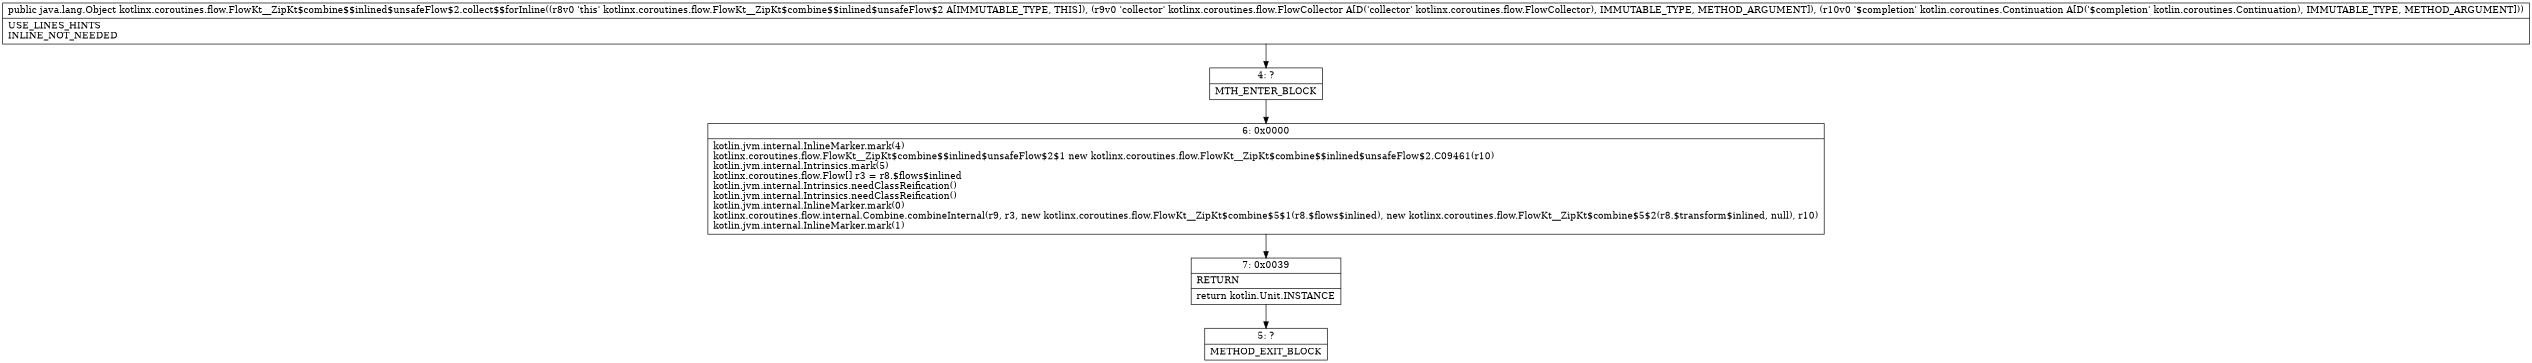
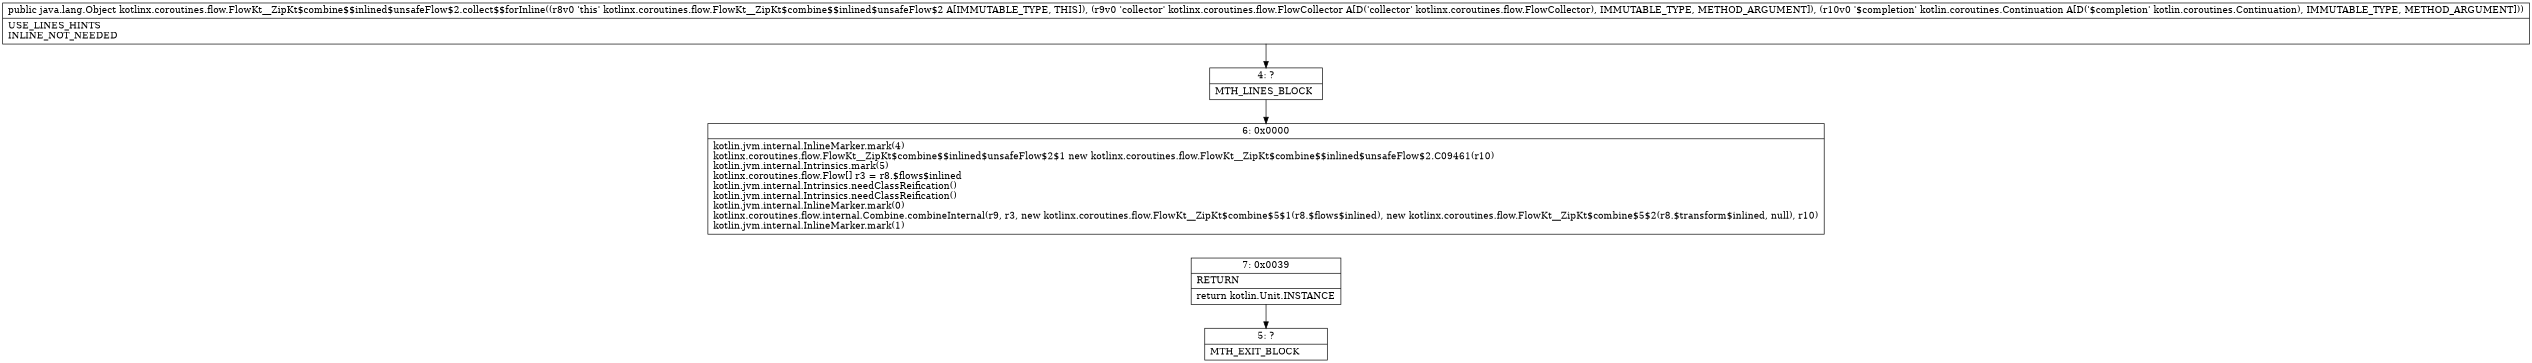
(1266, 91) -> (1264, 91)
(1266, 243) -> none
(1266, 352) -> (1255, 352)
